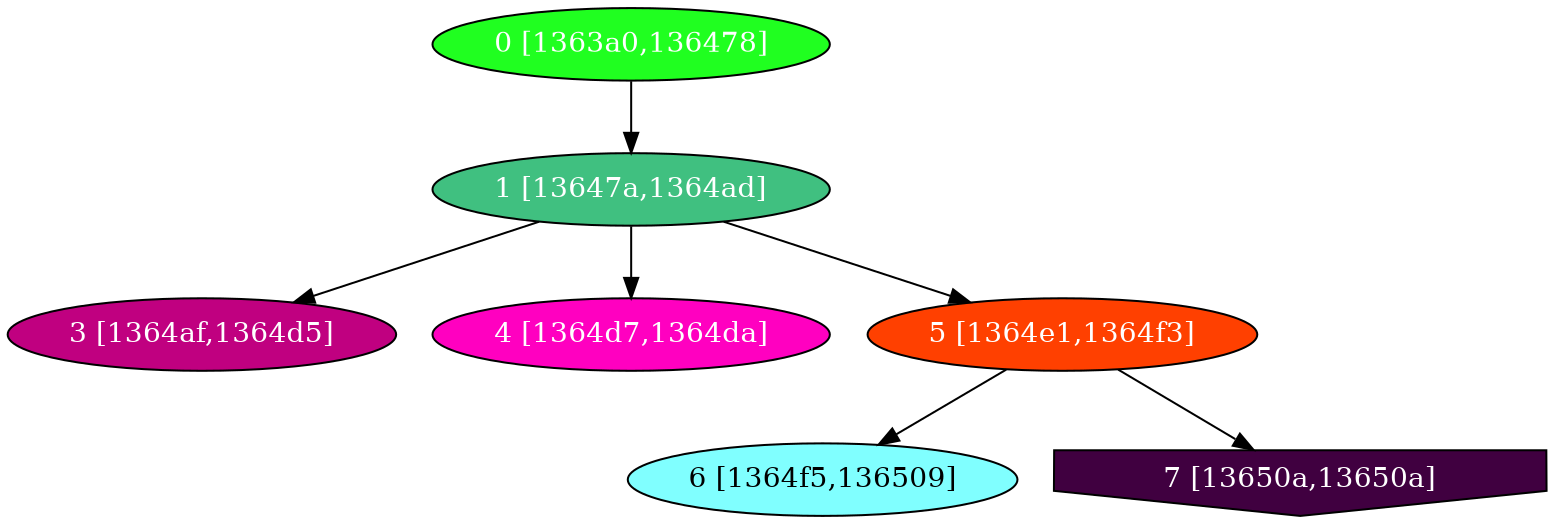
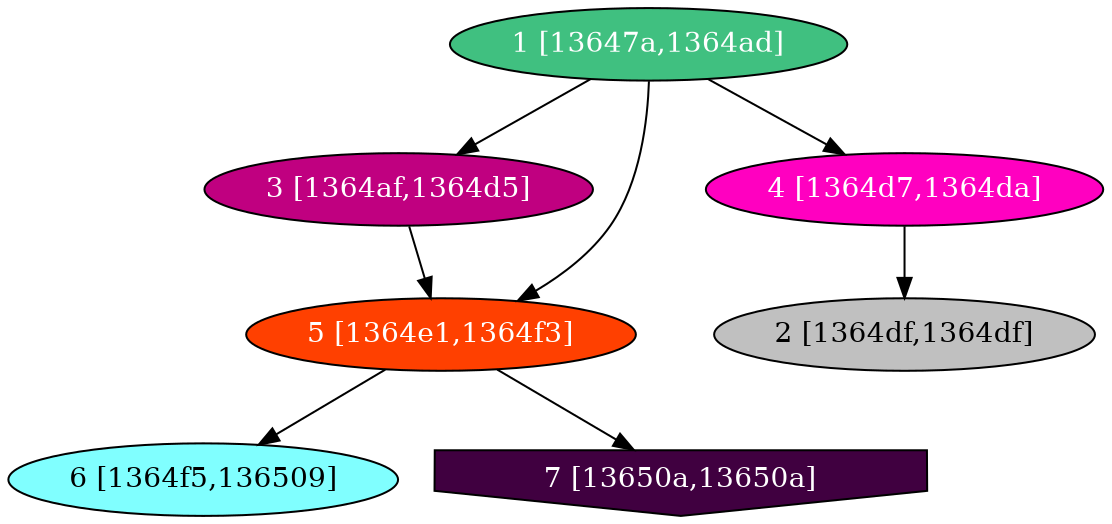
(631, 44) -> none
none -> (417, 252)
none -> (905, 335)
